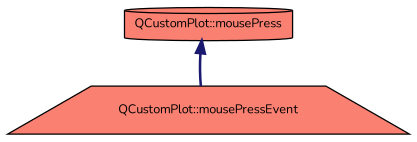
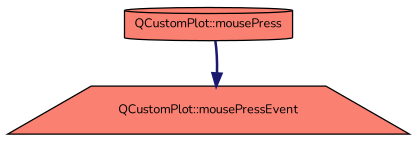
(200, 70) -> (217, 57)
